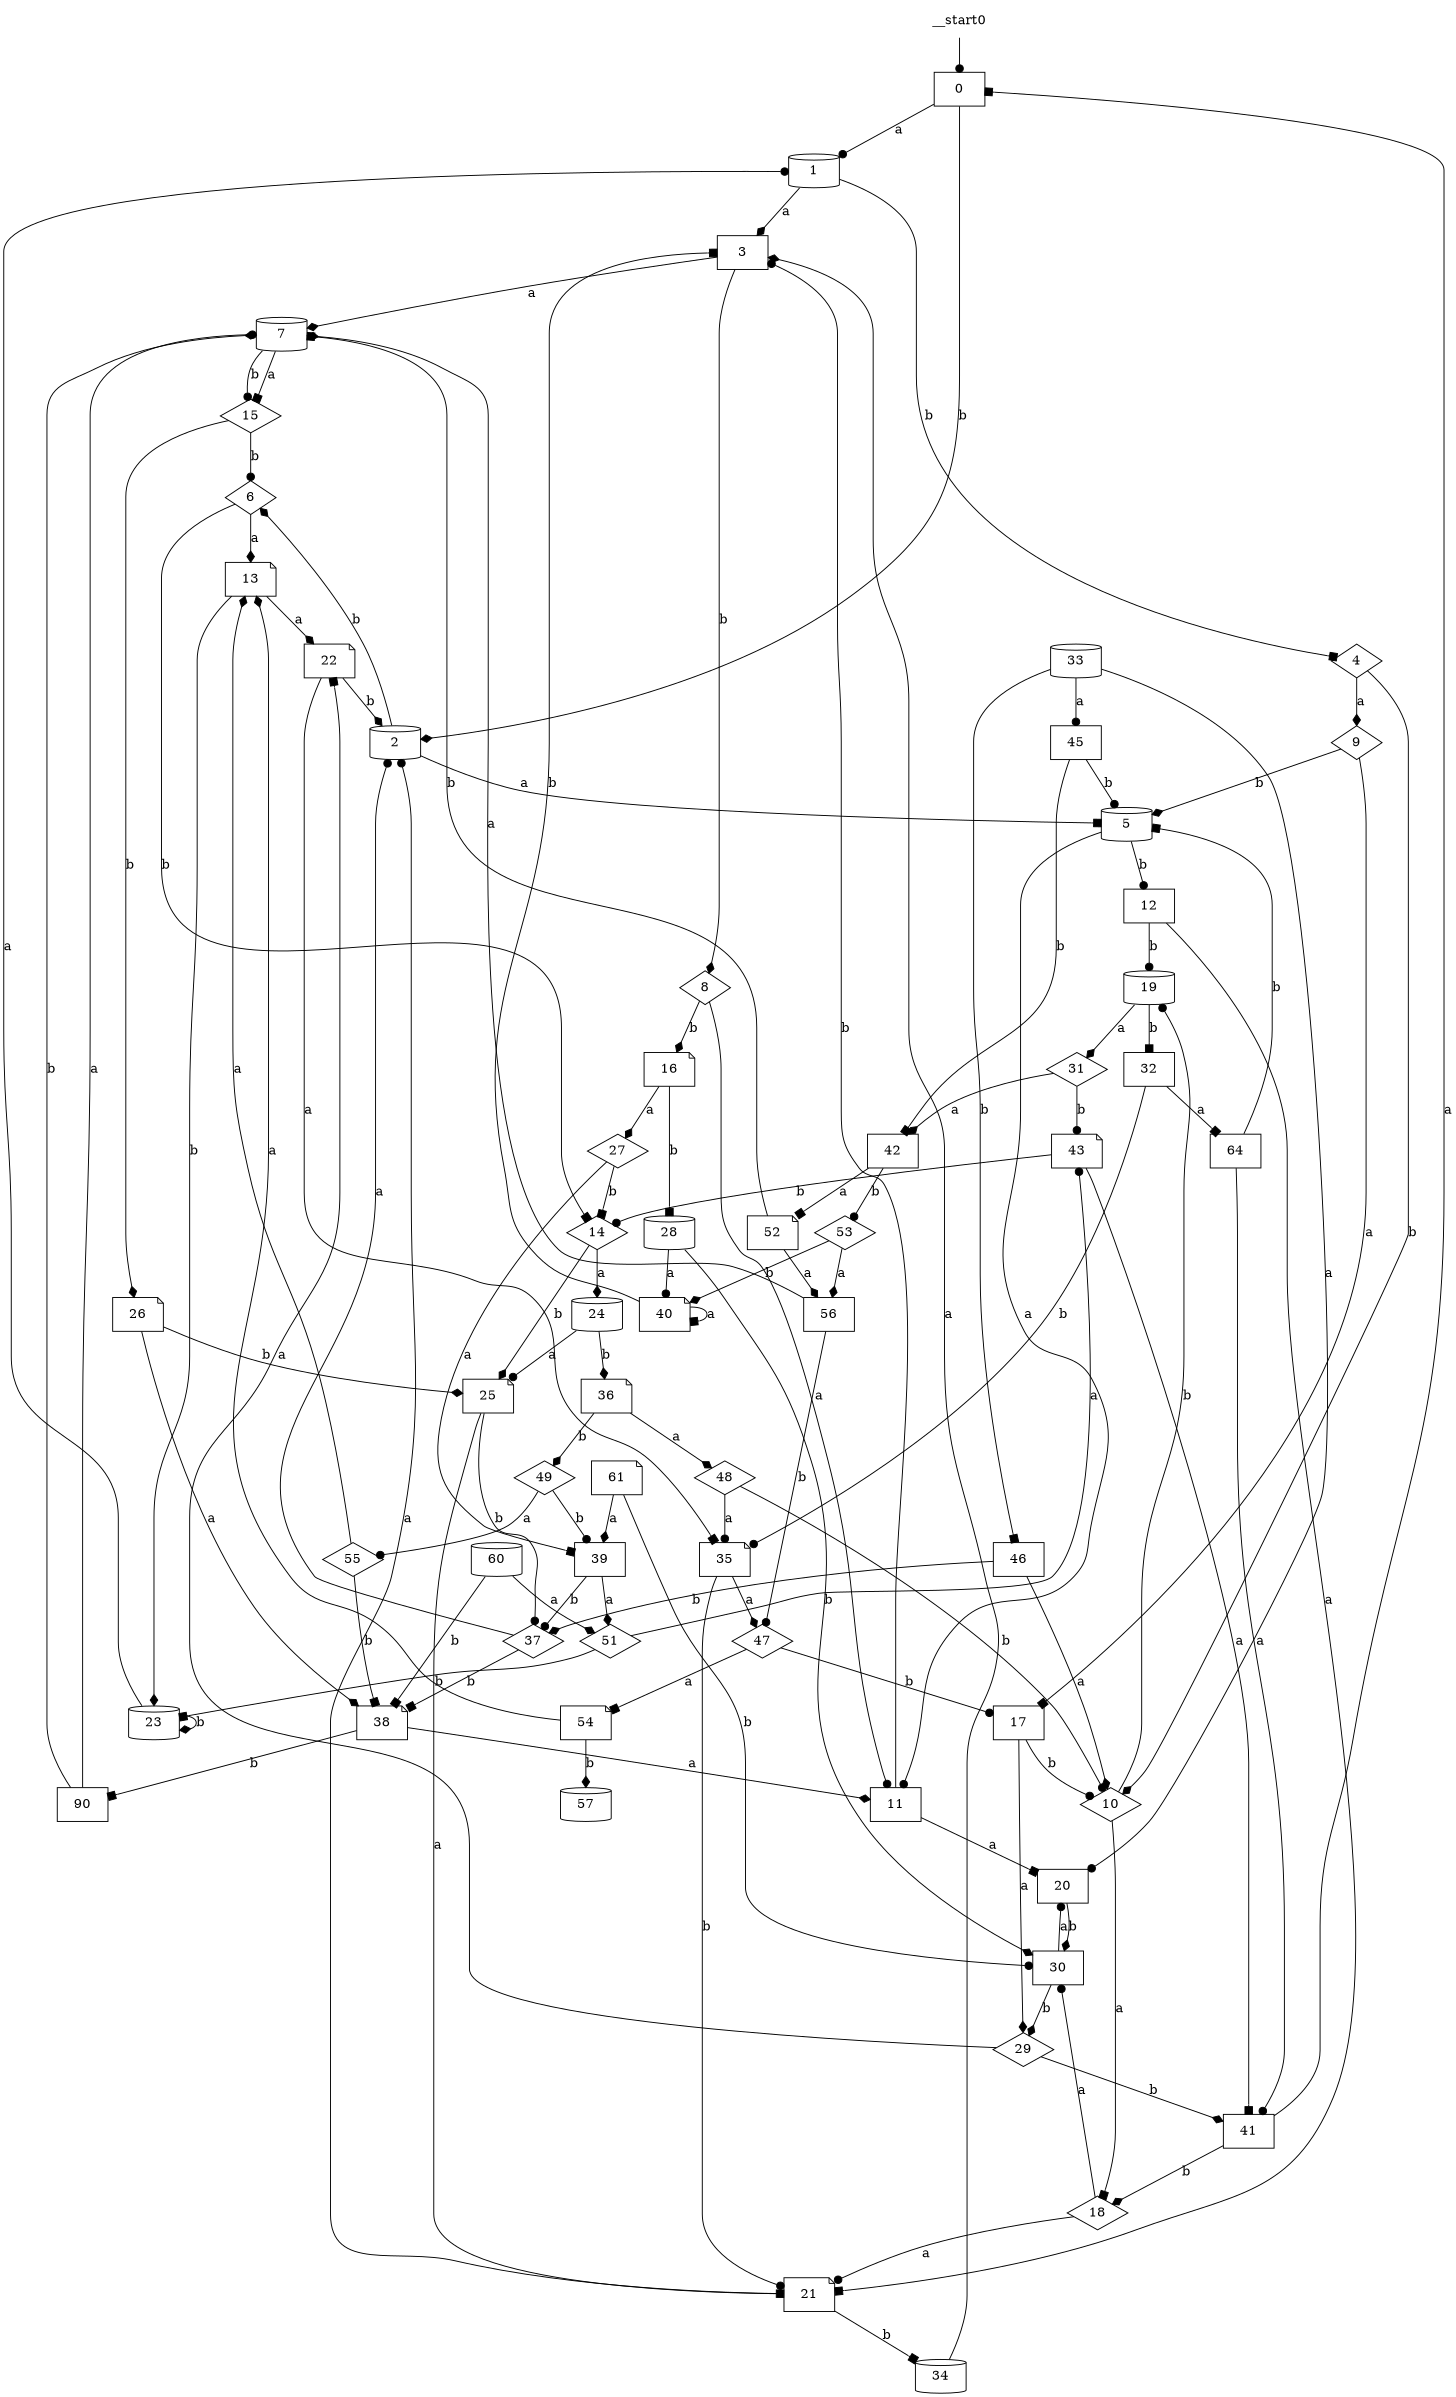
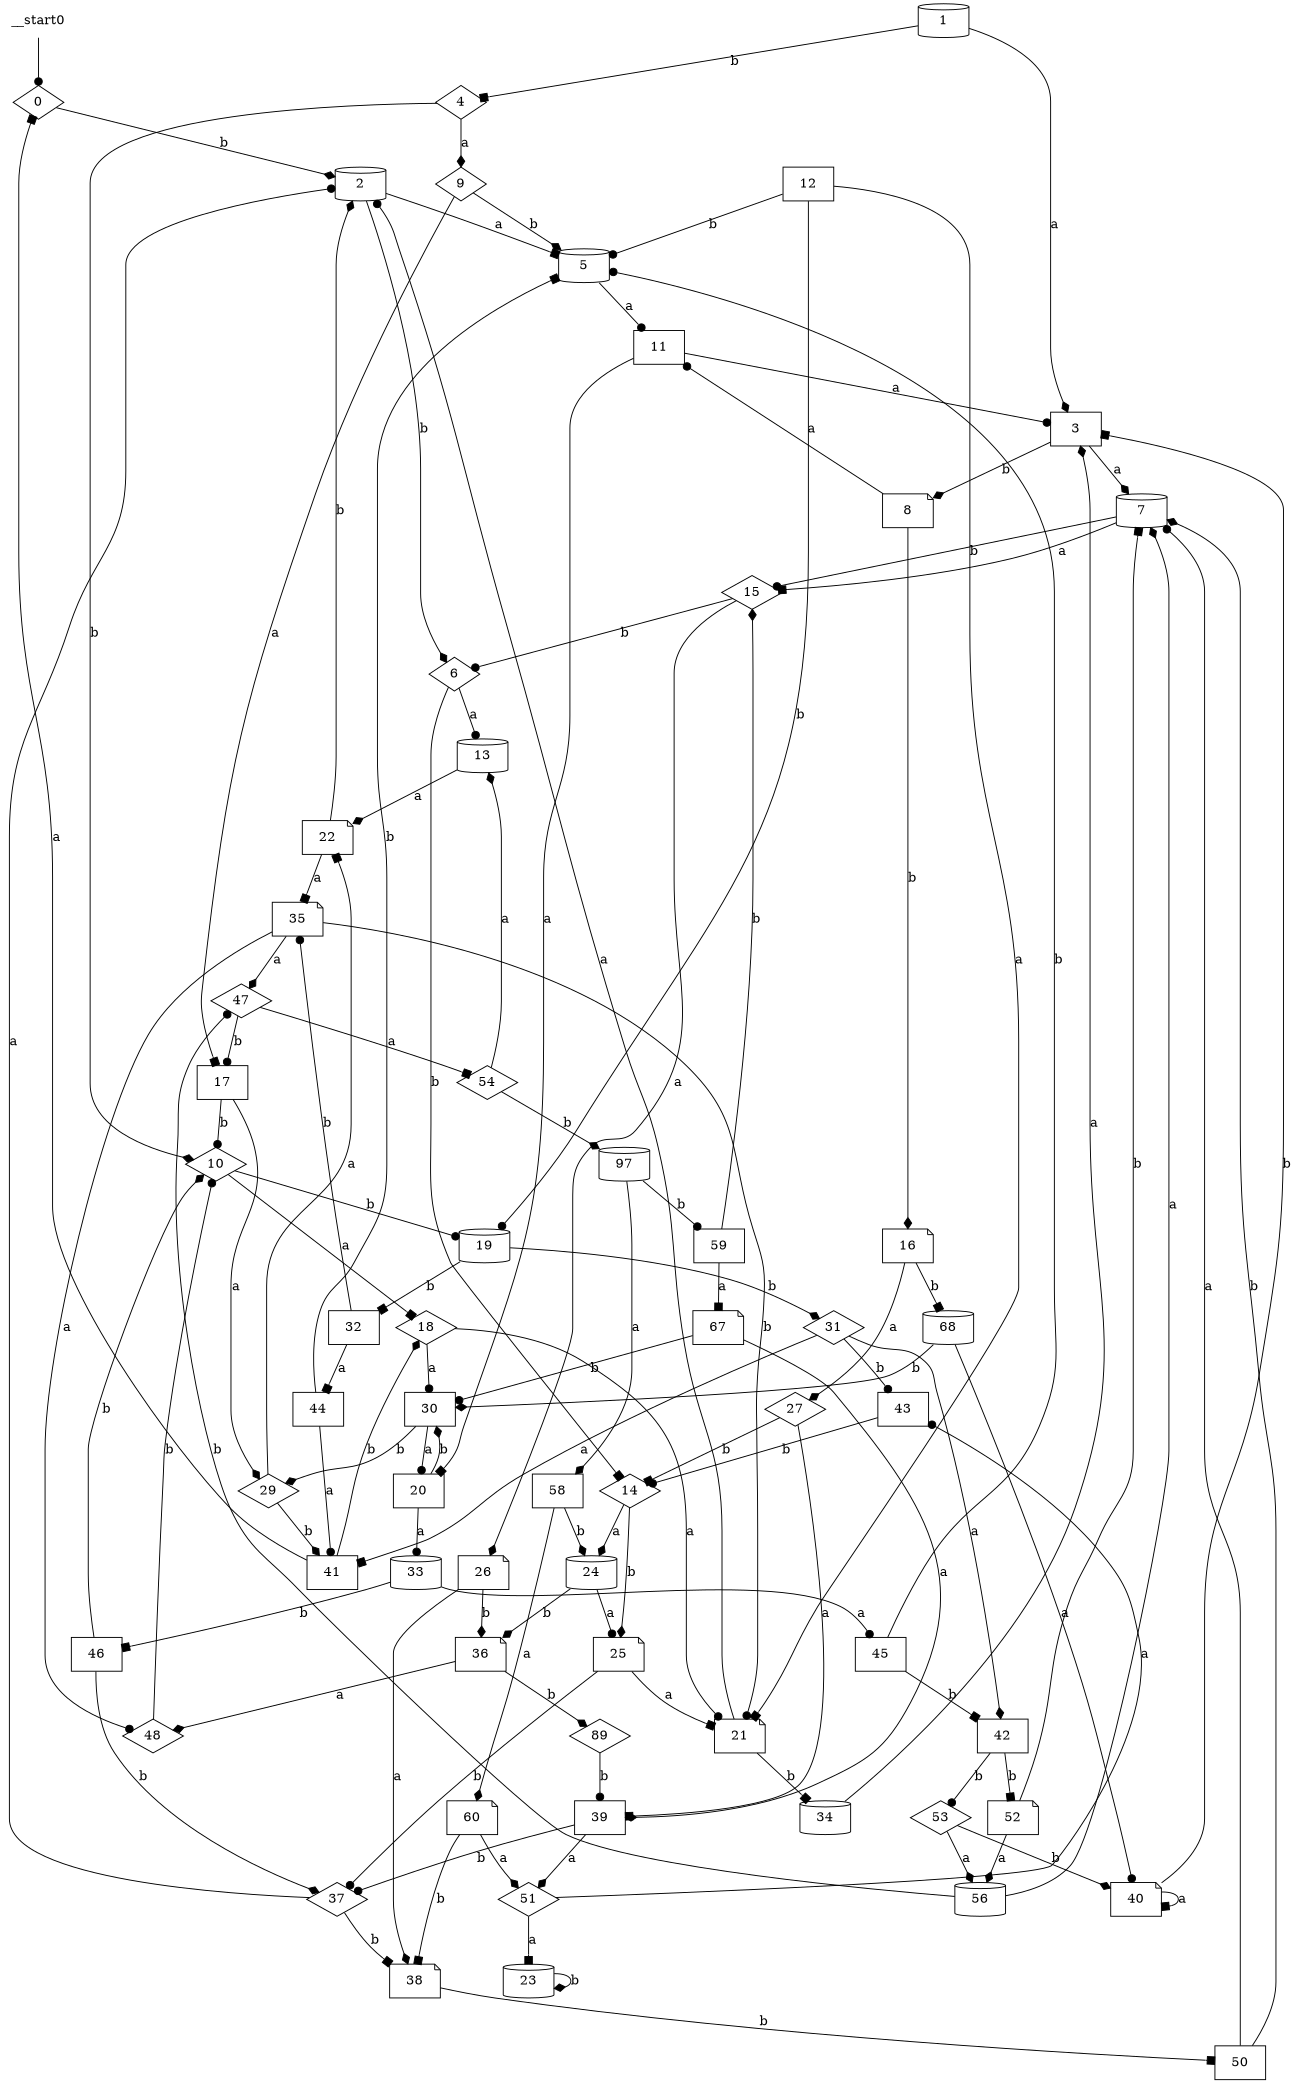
(960, 89) -> (38, 102)
(890, 128) -> none
(251, 533) -> (467, 710)
(251, 579) -> (483, 756)
(4, 606) -> none
(1137, 862) -> (700, 224)
(131, 865) -> (678, 1083)
(705, 988) -> (908, 511)
(846, 1029) -> (896, 388)
(1122, 1029) -> (773, 1287)
(190, 1142) -> none
(1077, 1151) -> (903, 1409)
(1236, 1151) -> (318, 1409)
(844, 1192) -> (1013, 1777)
(669, 1233) -> (948, 1328)
none -> (719, 1246)
(1325, 1253) -> (417, 1528)
(829, 1314) -> (980, 1899)
(305, 1372) -> (482, 1608)
(545, 1478) -> (600, 1736)
(617, 1478) -> (718, 1328)
none -> (558, 1491)
(725, 1515) -> (62, 1315)
(353, 1559) -> none
(497, 1559) -> (472, 1818)
(1229, 1626) -> (598, 1434)
(439, 1682) -> (533, 1940)
(1081, 1682) -> (107, 1409)
(586, 1723) -> (487, 1083)
(633, 1762) -> none
(83, 1805) -> (1240, 2063)
(586, 1805) -> (624, 1164)
